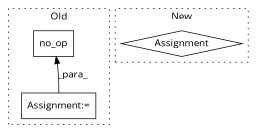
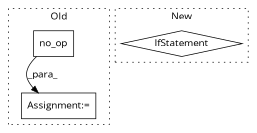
(182, 44) -> (182, 44)
(59, 78) -> (27, 72)
